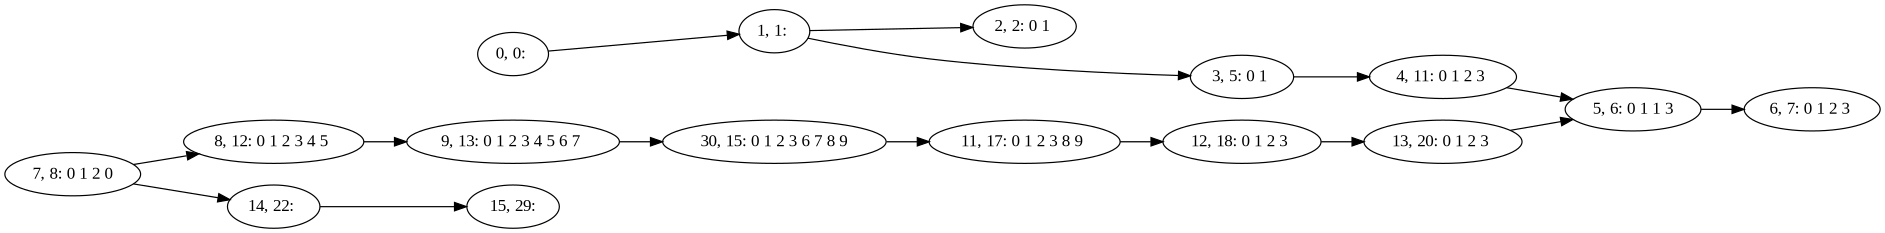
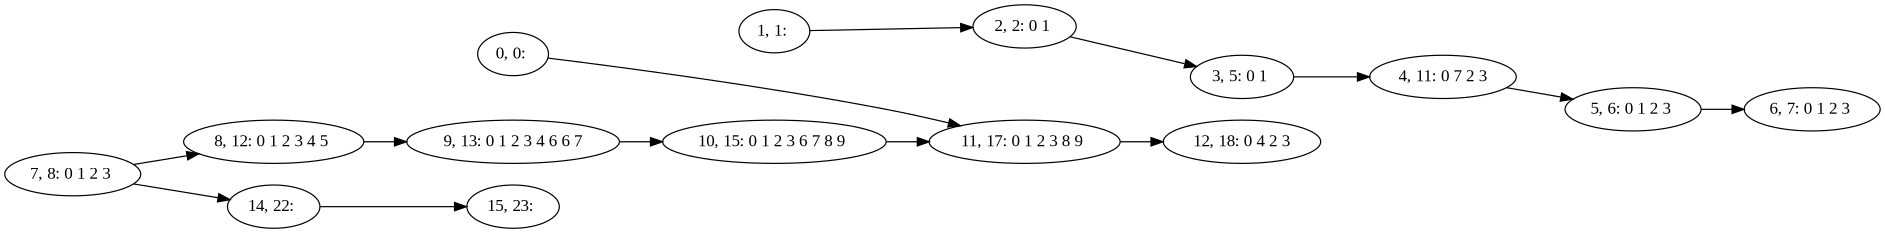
(638, 43) -> (749, 86)
(992, 65) -> (1127, 50)
(1443, 77) -> (1443, 77)
(1633, 109) -> (1633, 109)
(513, 142) -> (513, 142)
(774, 142) -> (774, 142)
(1242, 142) -> (1242, 142)
(1443, 142) -> none
(73, 174) -> (73, 174)
(513, 207) -> (513, 207)
